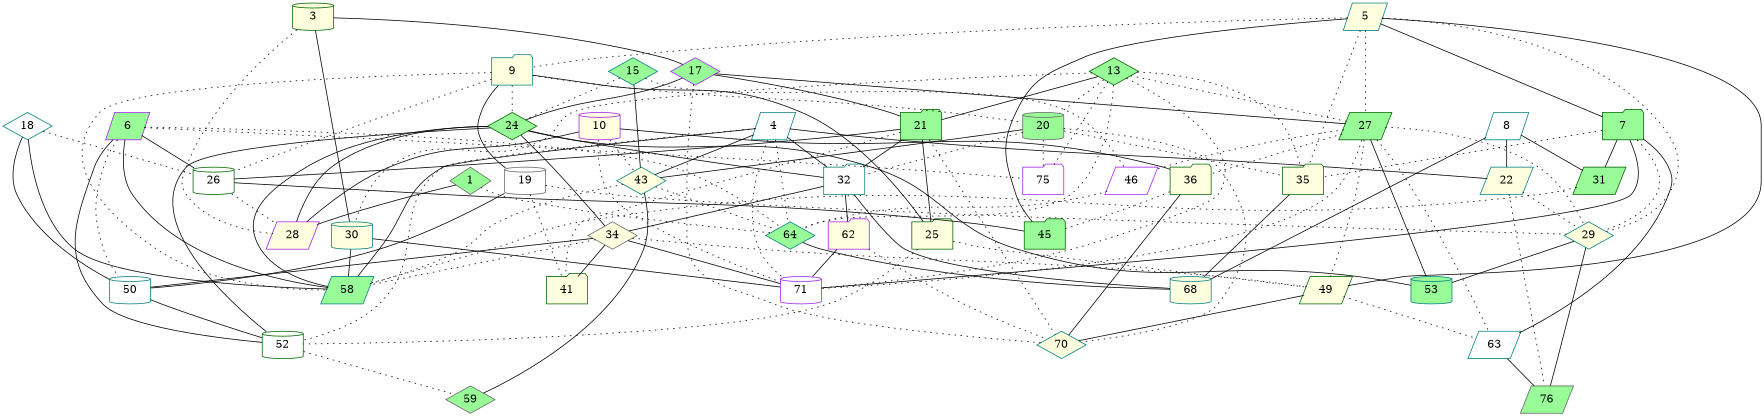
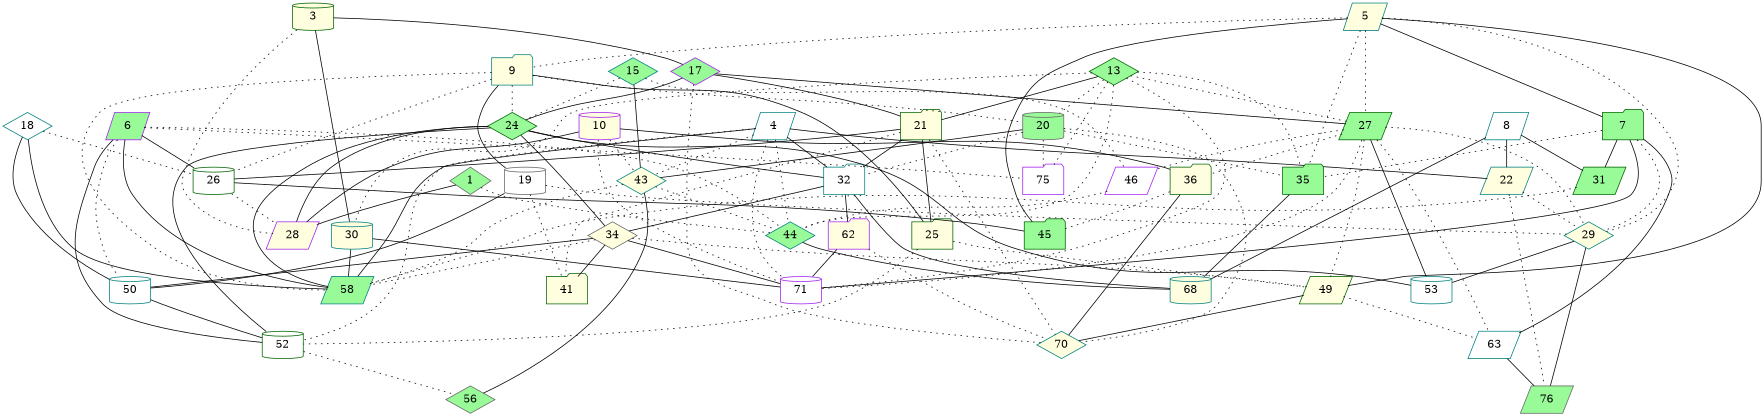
(921, 126) -> (921, 126)
(682, 164) -> (682, 164)
(1303, 181) -> (1303, 181)
(790, 236) -> (790, 236)
(1431, 290) -> (1431, 290)
(470, 400) -> (470, 400)
